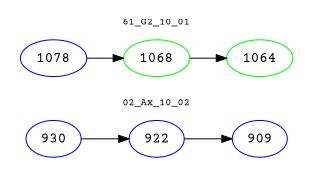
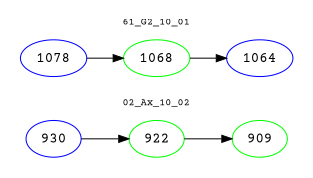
(260, 58) -> (260, 58)
(157, 139) -> (157, 139)
(260, 139) -> (260, 139)
